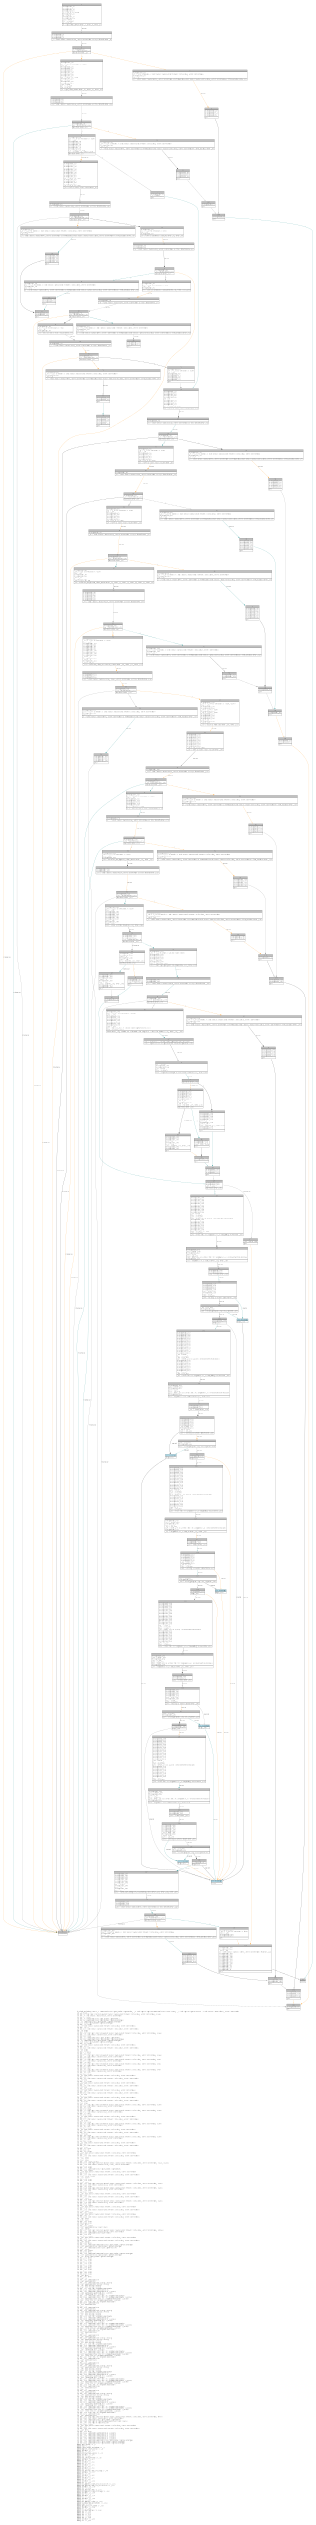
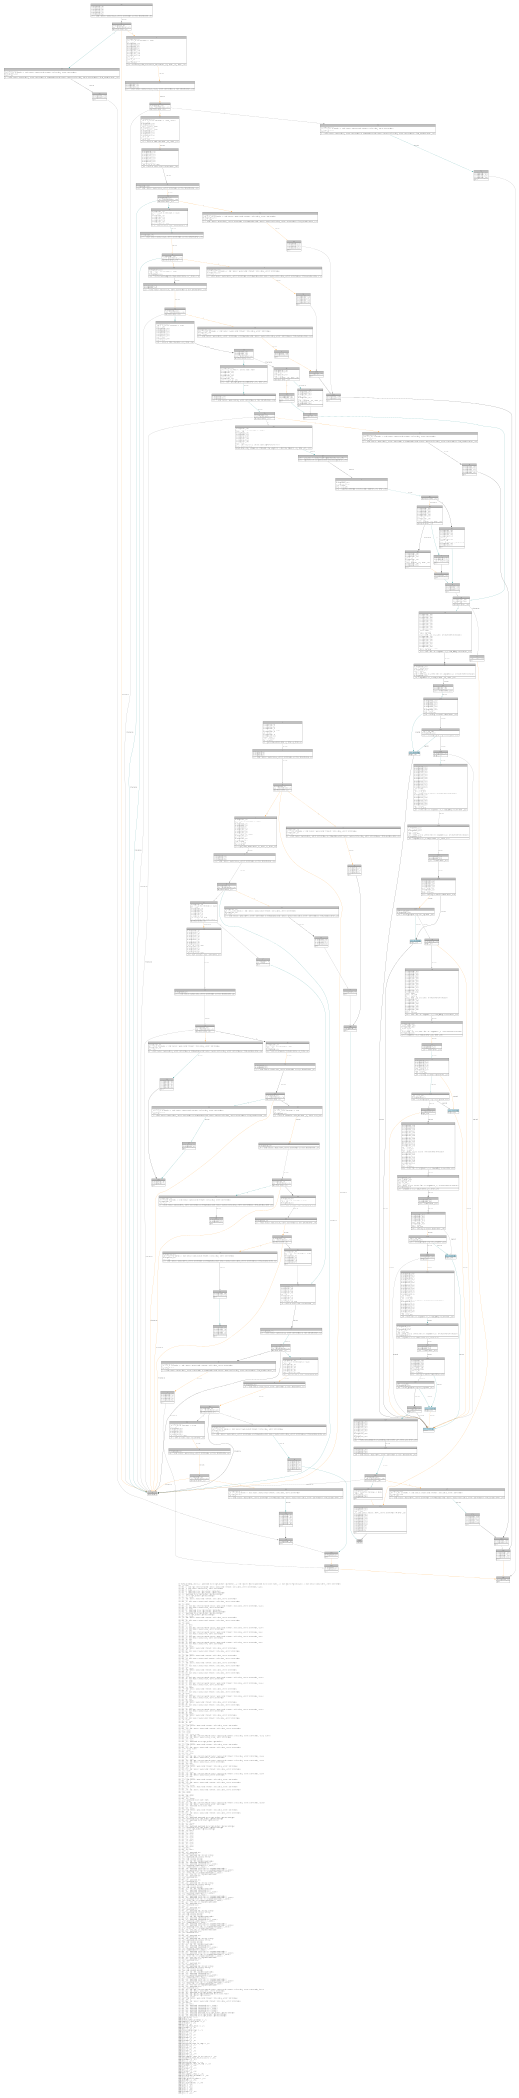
(114, 576) -> none
